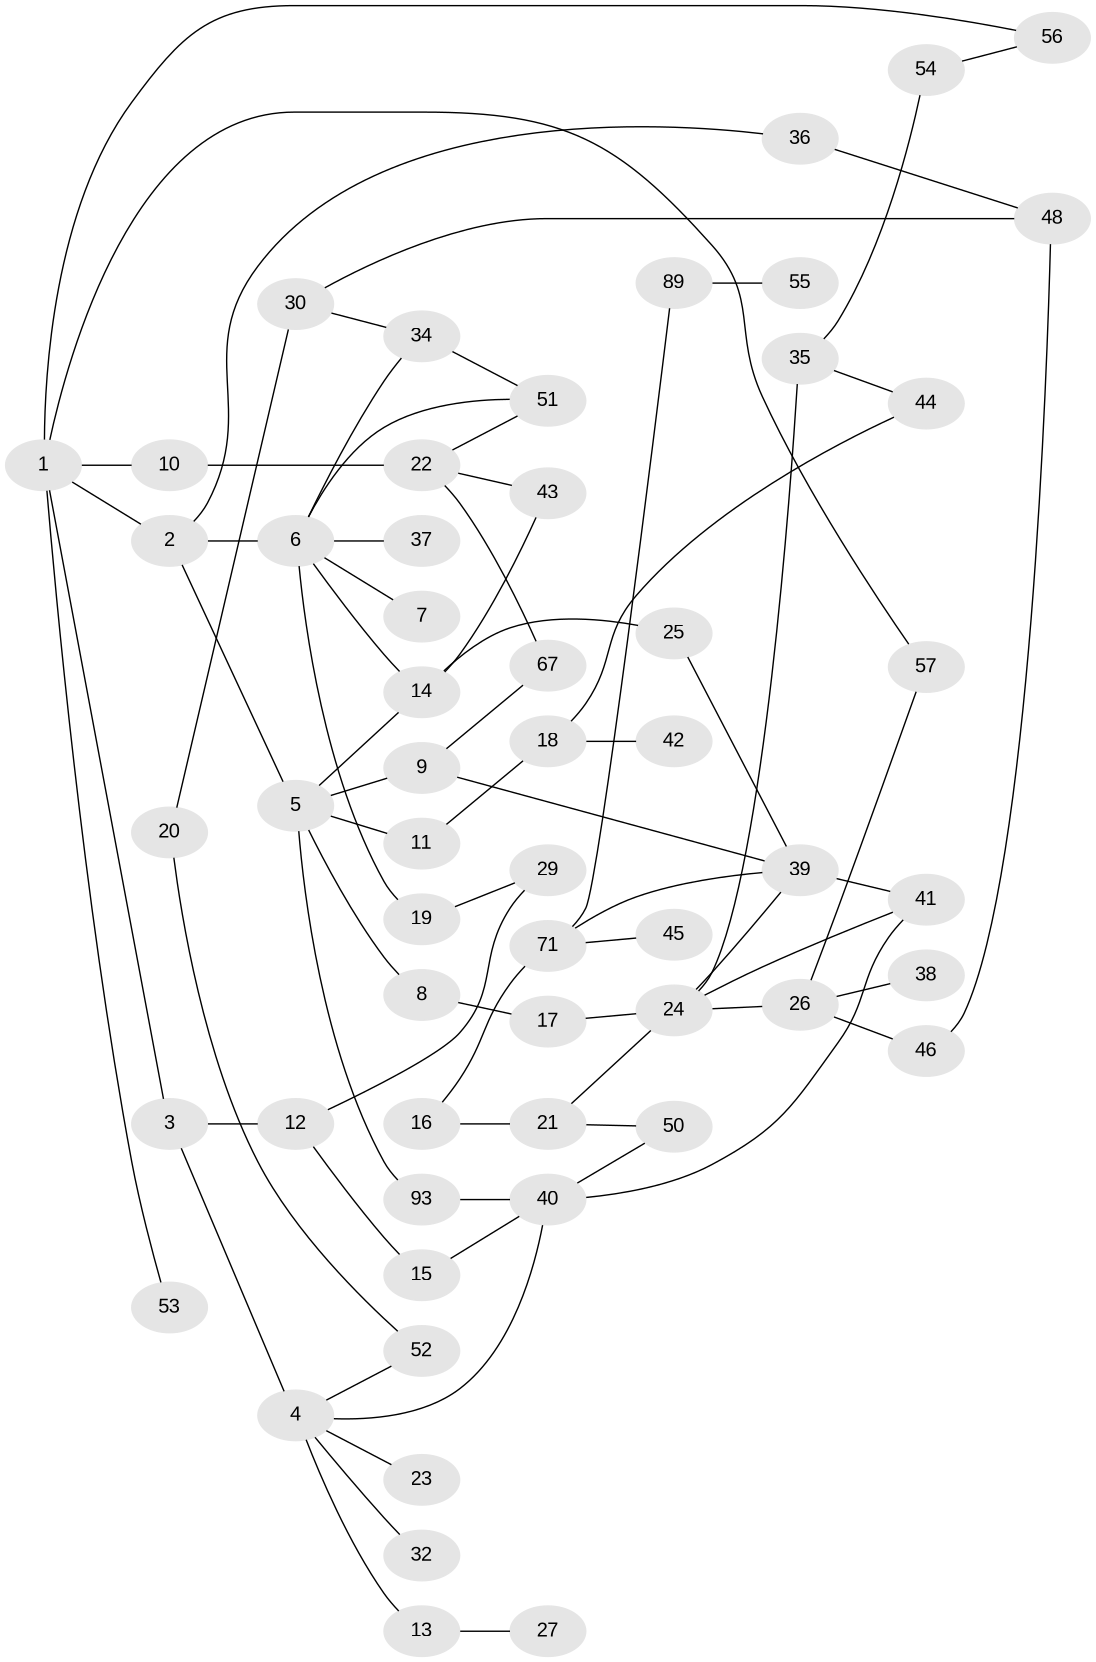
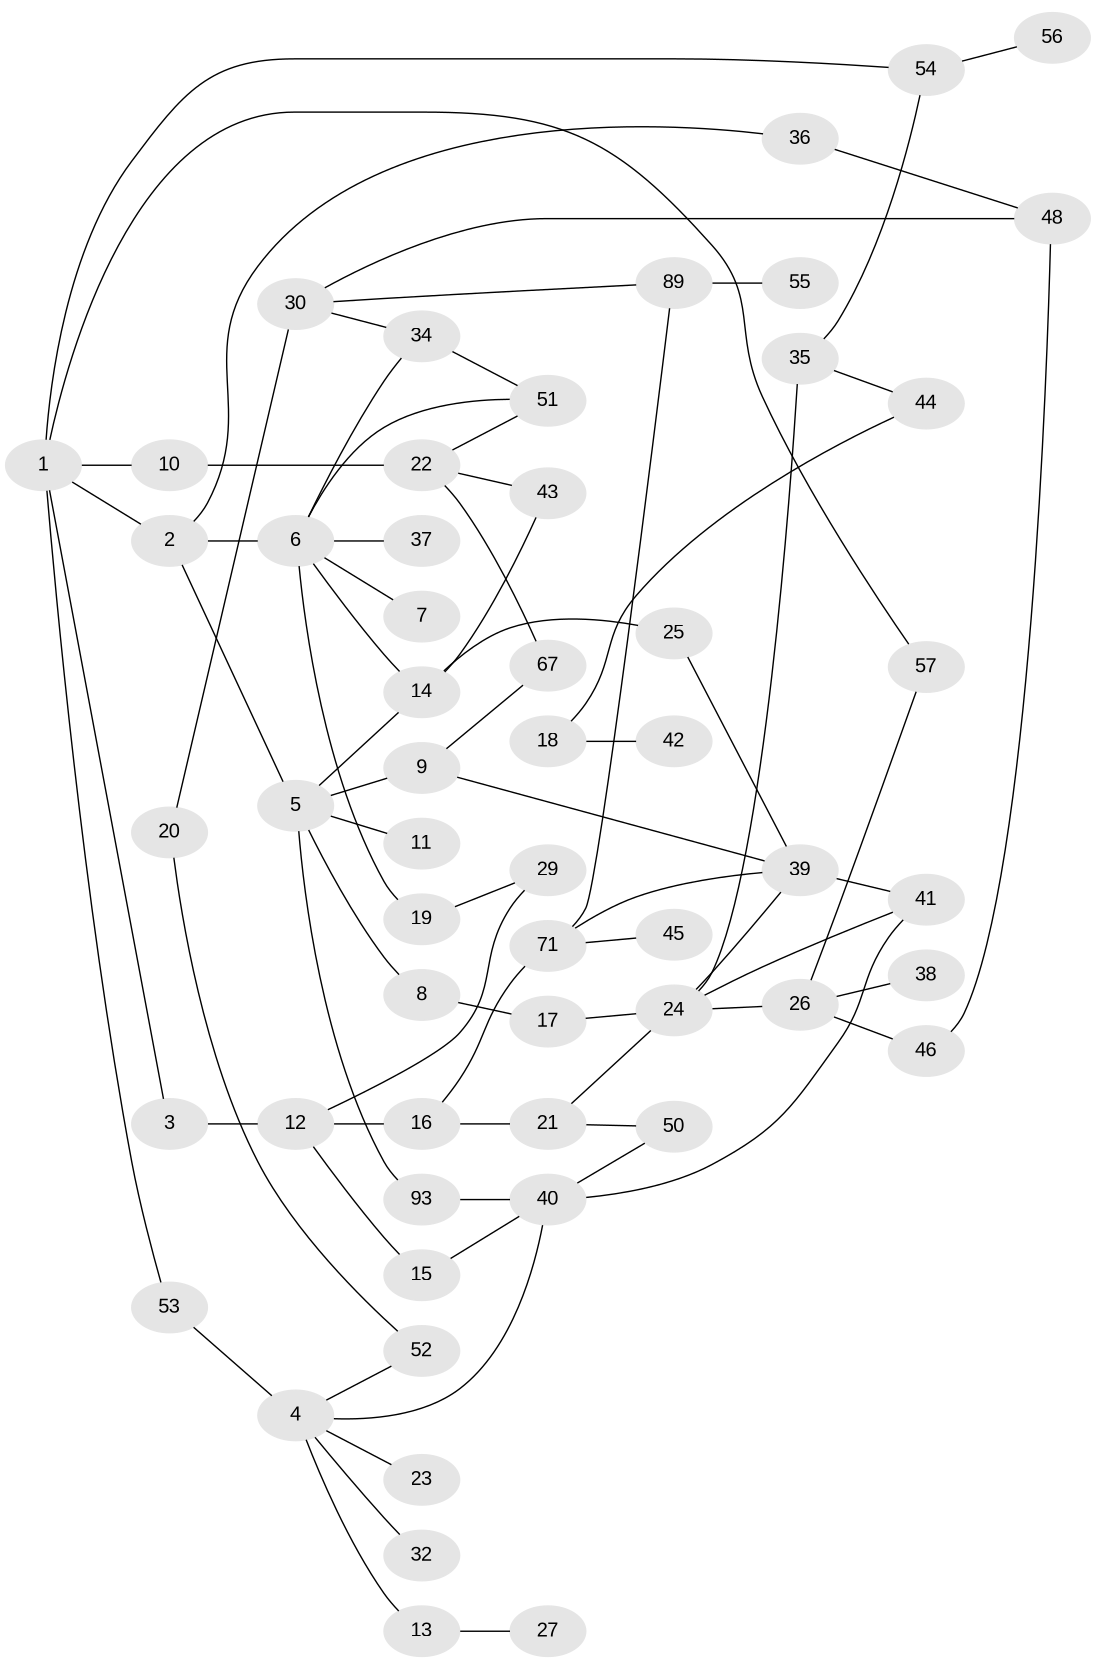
(380, 6) -> (343, 59)
none -> (485, 293)
(483, 794) -> none
none -> (355, 1124)
(233, 1270) -> (233, 1362)
